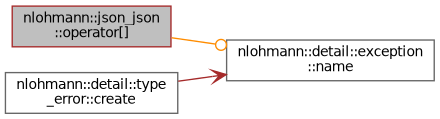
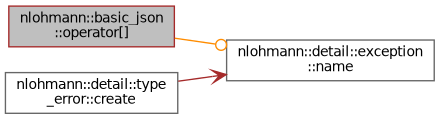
(92, 26) -> (92, 26)
